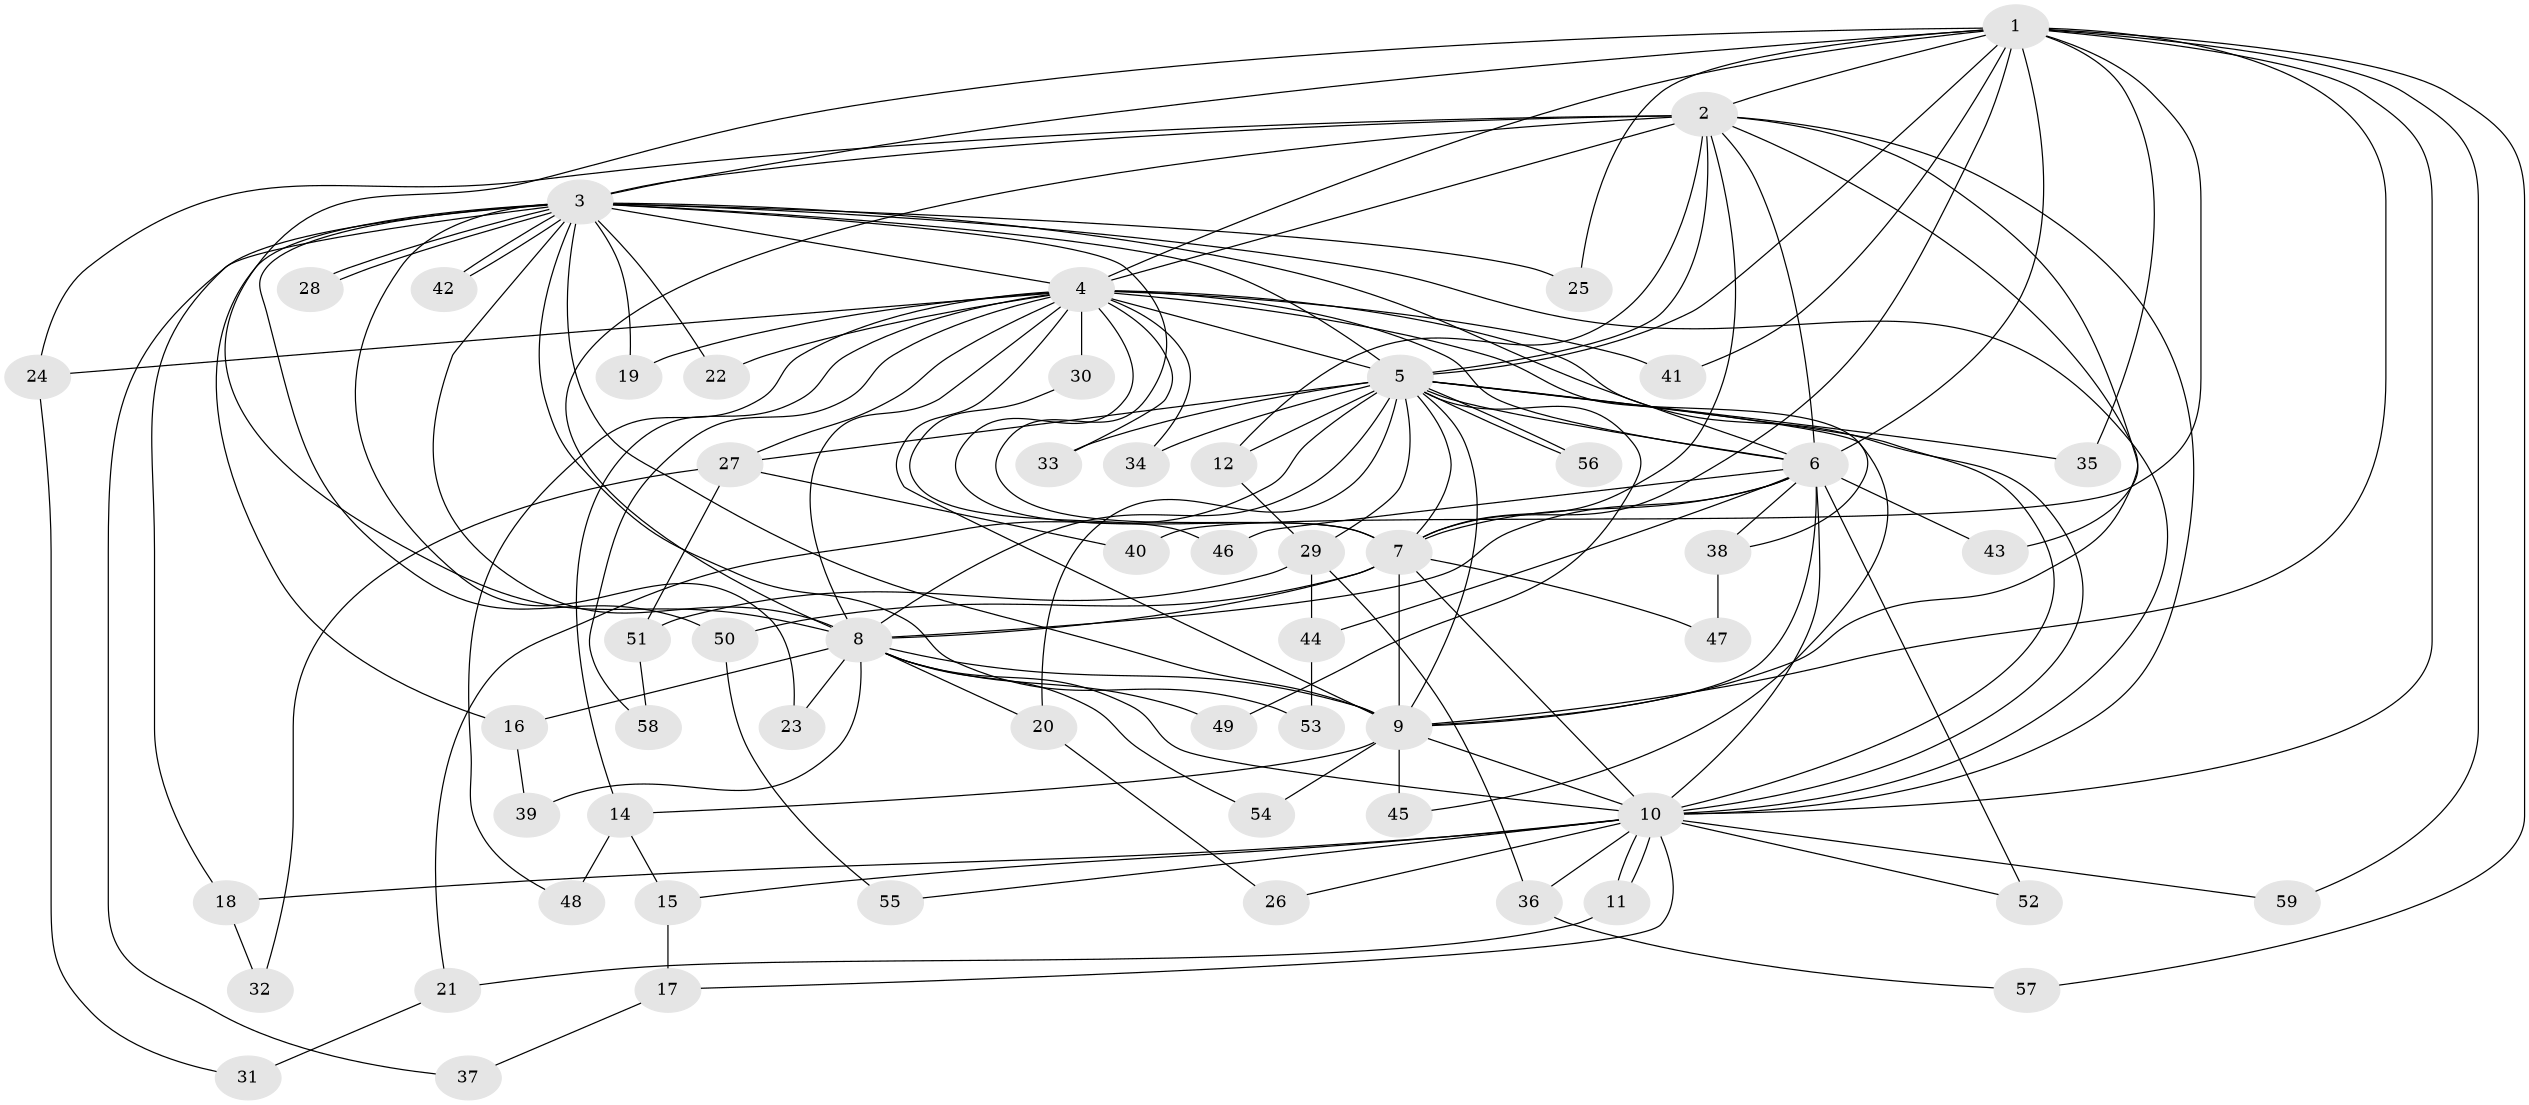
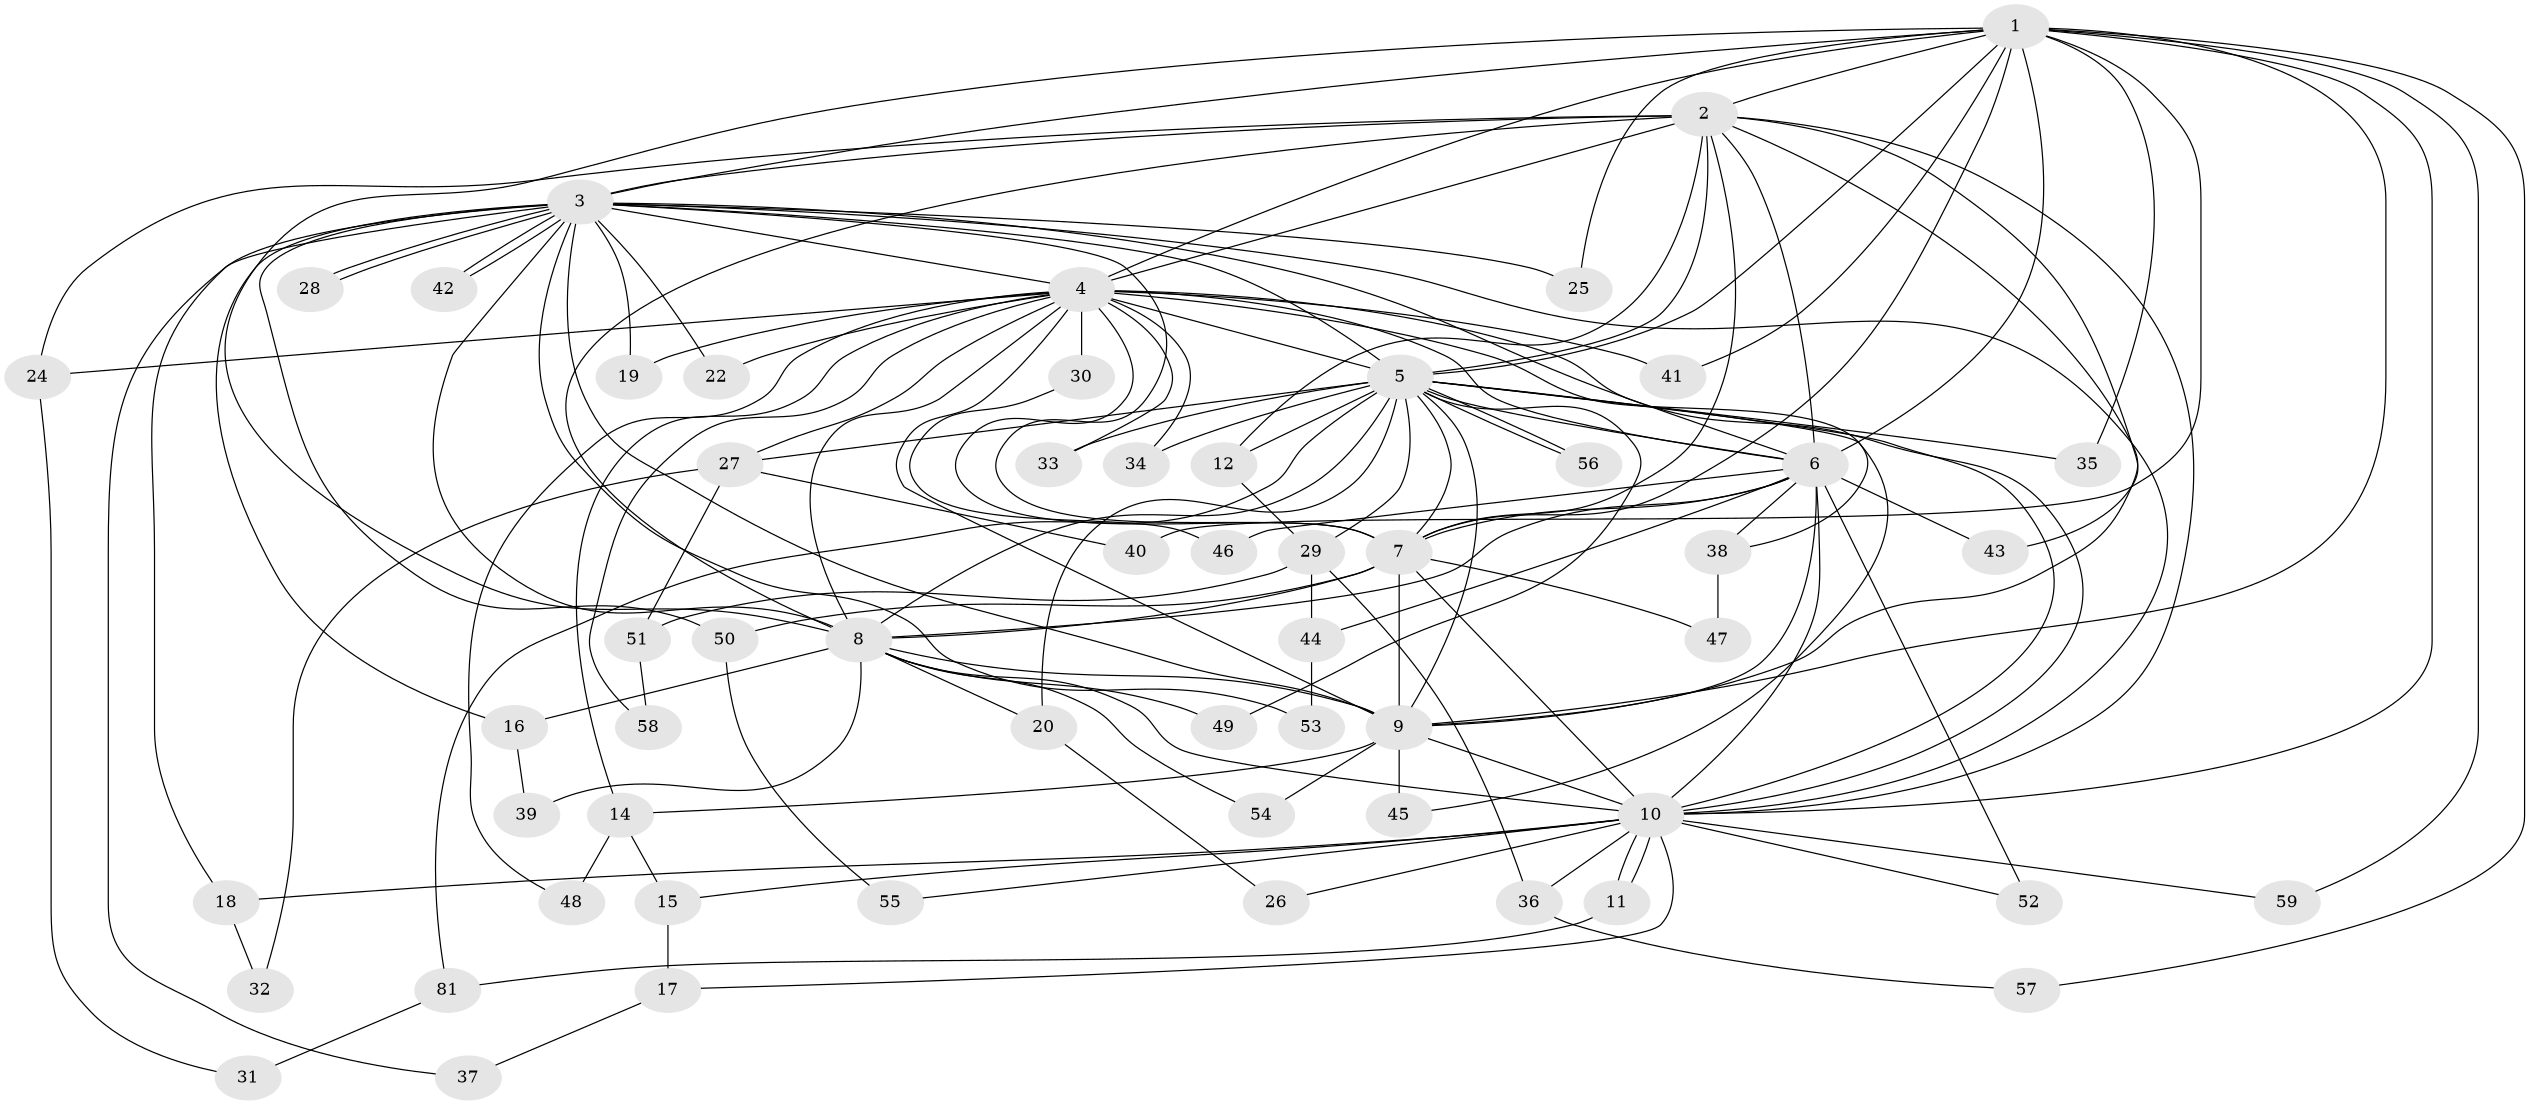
(792, 728) -> none
(448, 990) -> (448, 990)
